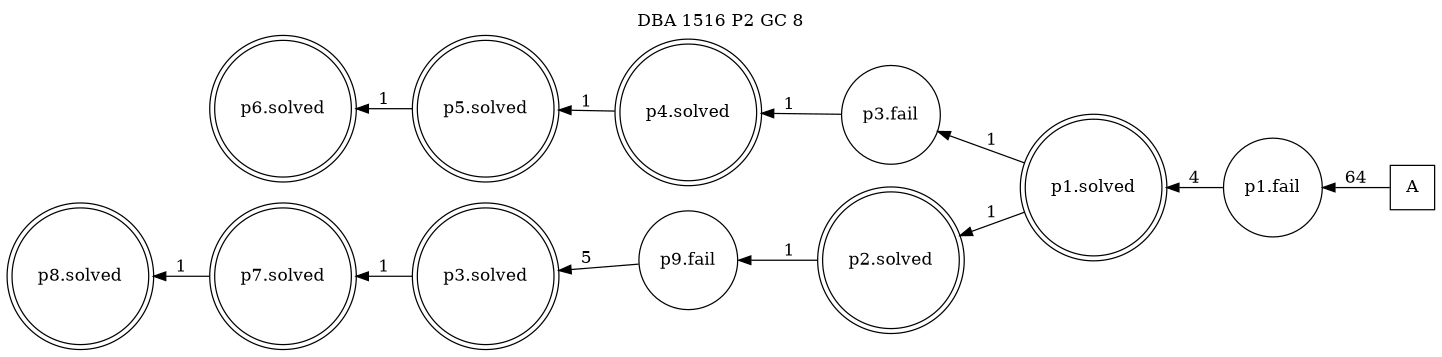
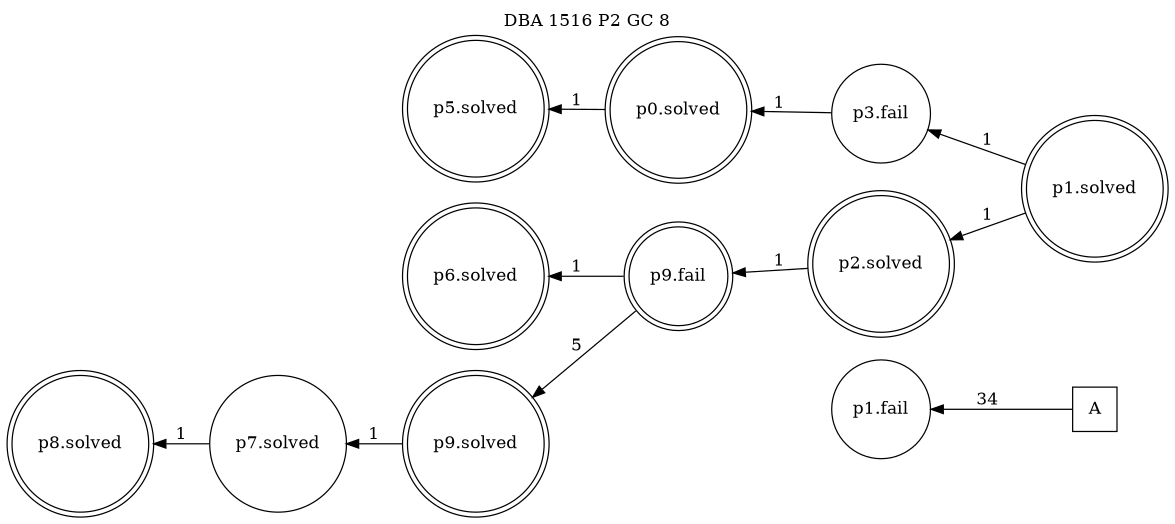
(390, 109) -> (593, 276)
(688, 112) -> (678, 110)
(1356, 178) -> (988, 400)
(1201, 188) -> none
(688, 260) -> (678, 276)
(283, 276) -> (278, 444)
(486, 276) -> (476, 444)
